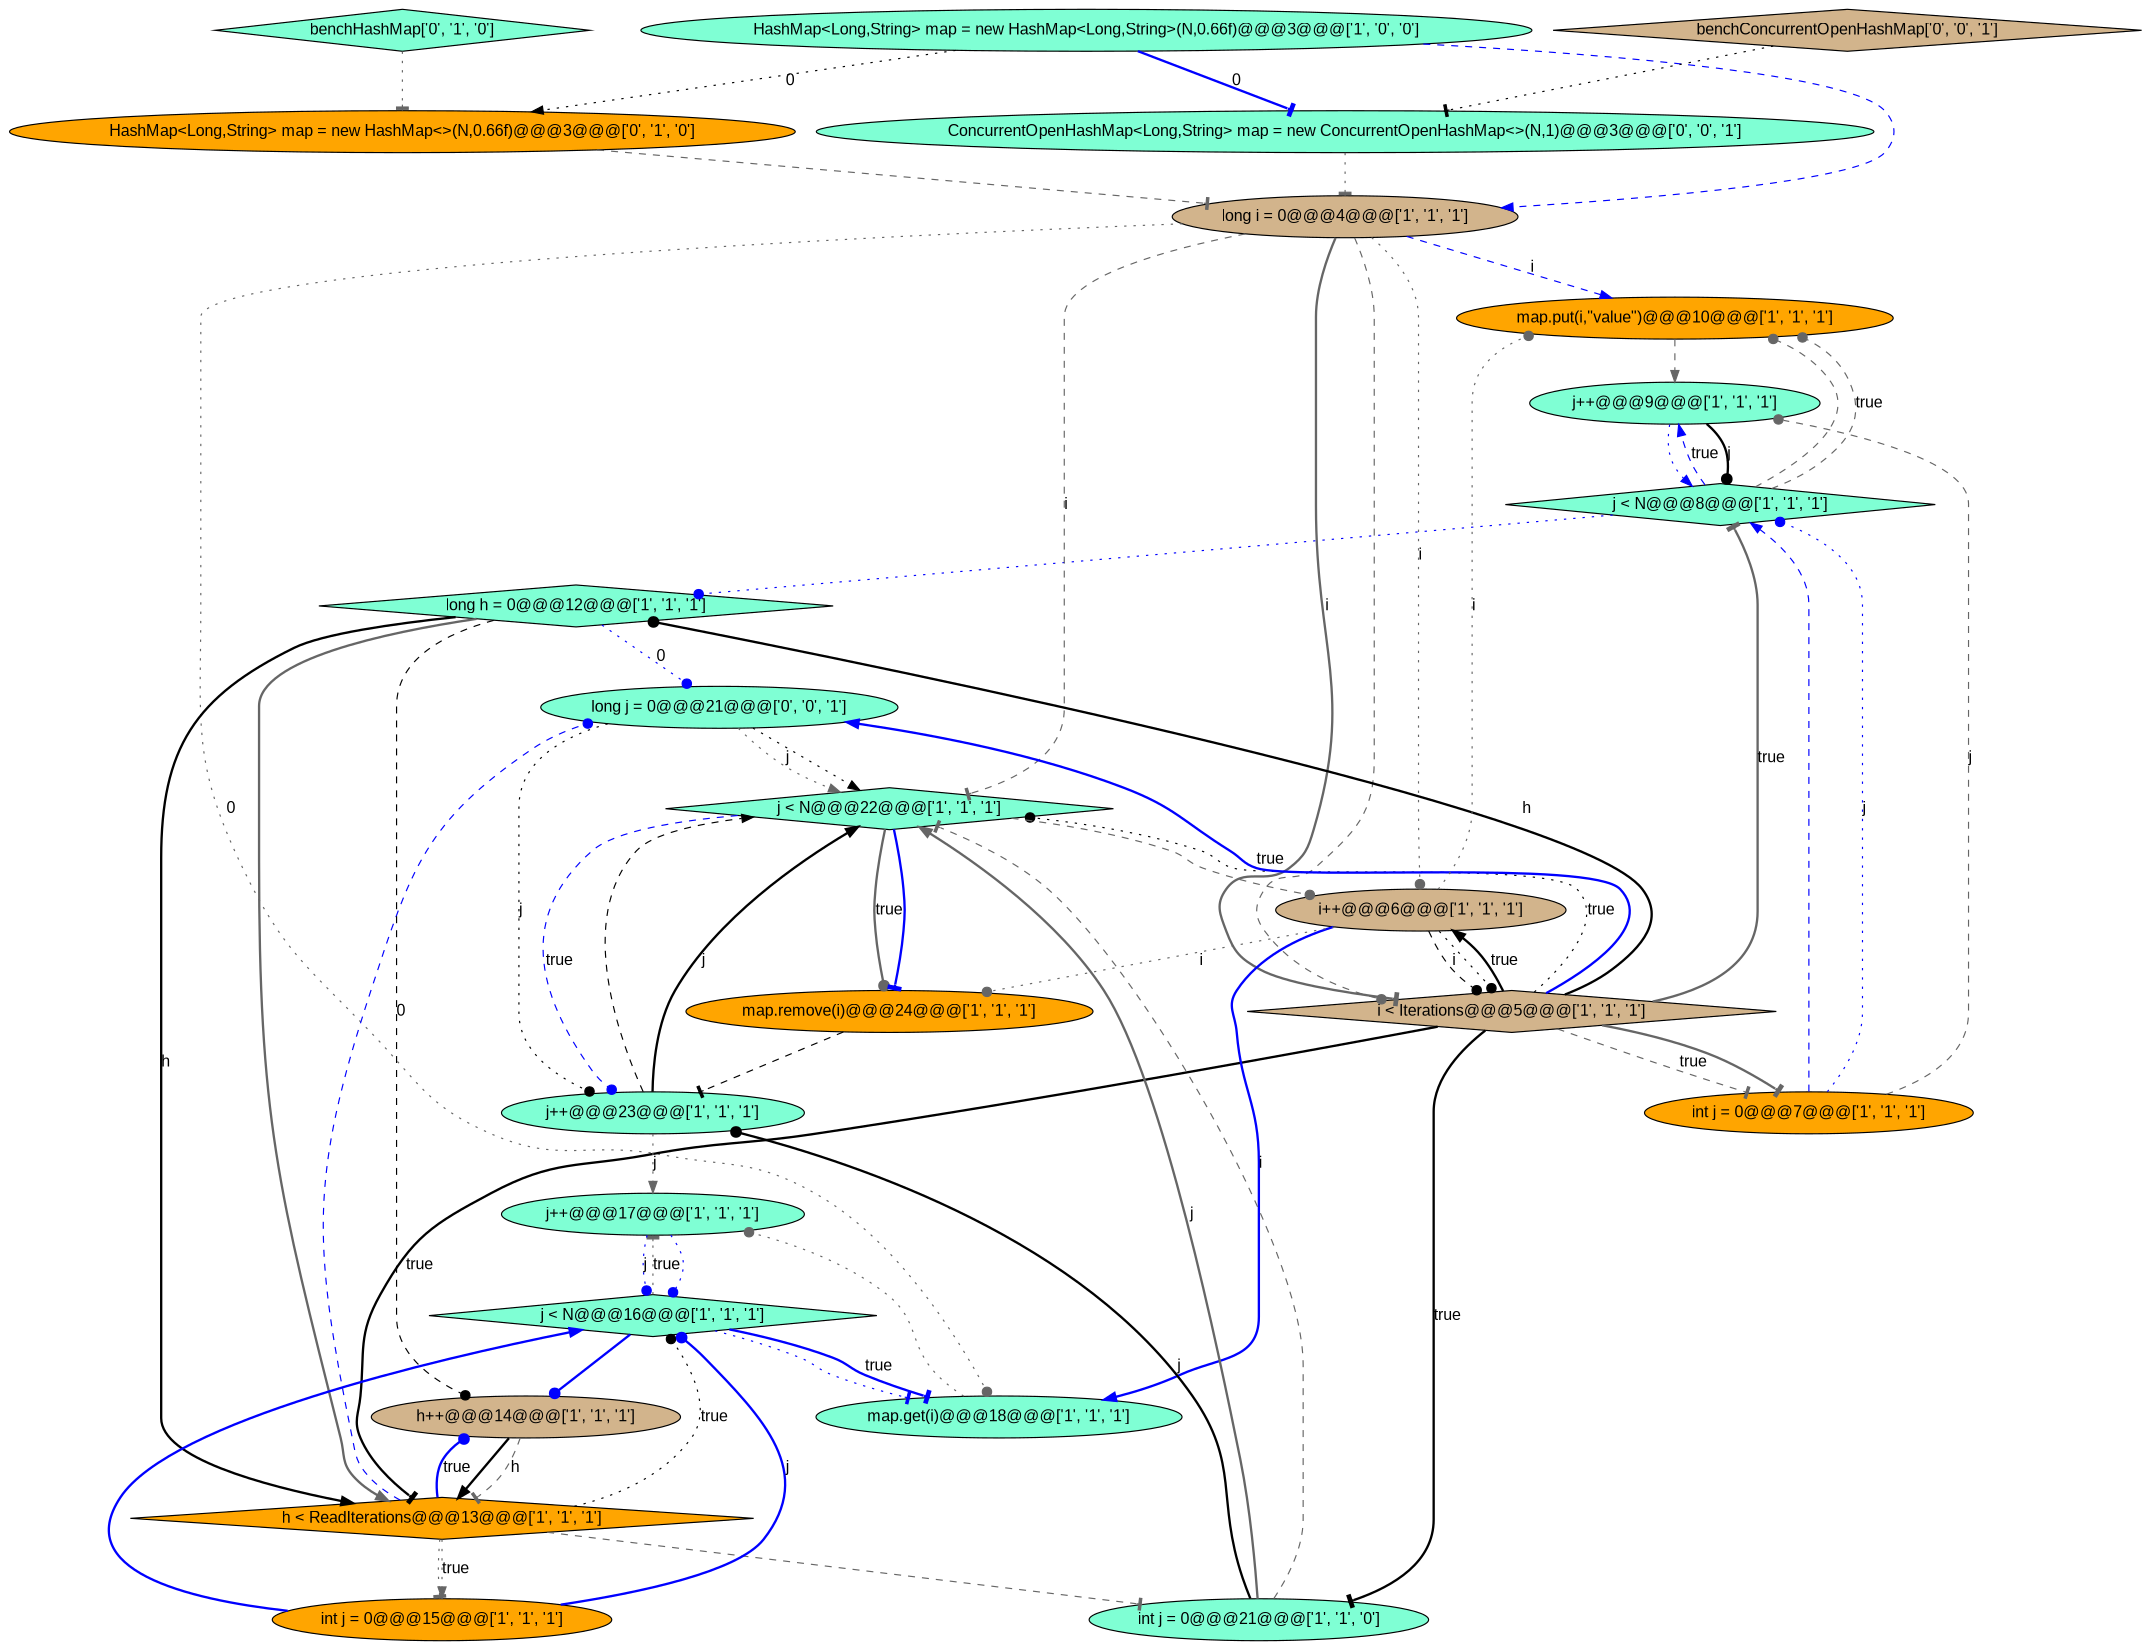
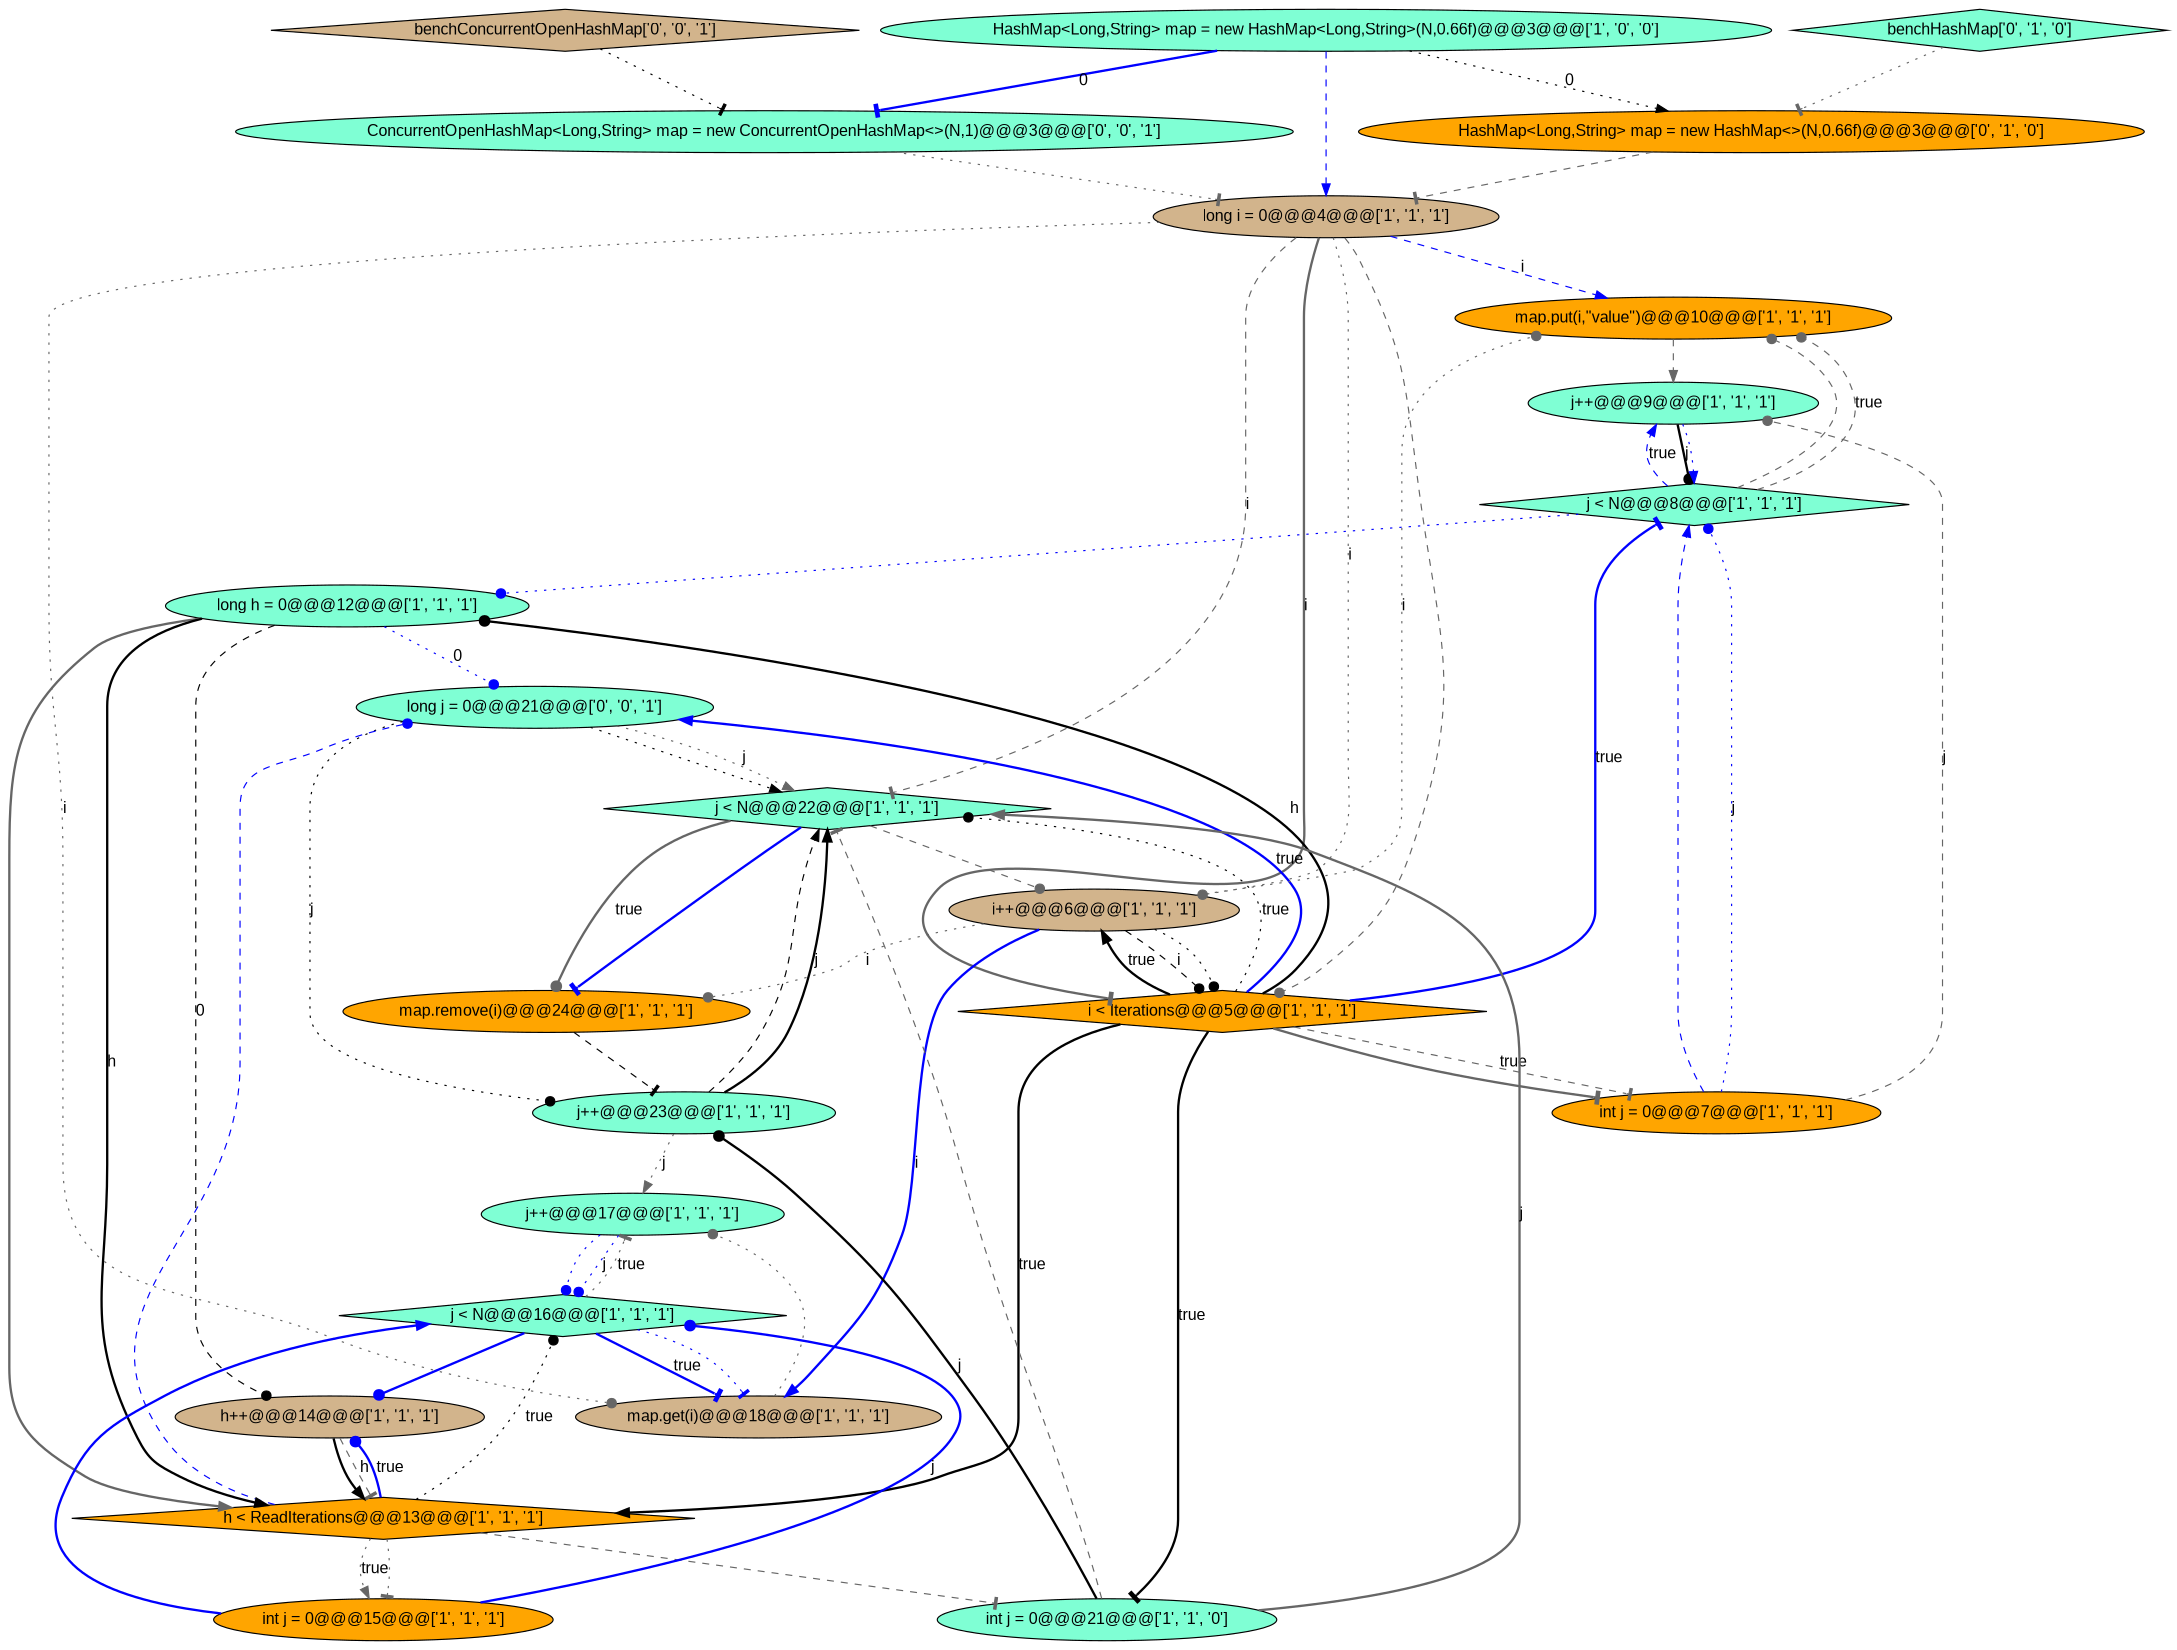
(576, 606) -> (347, 606)
(1758, 794) -> (1595, 843)
(231, 809) -> (65, 809)
(556, 897) -> none
(1512, 1011) -> (1222, 1011)
(811, 1134) -> (1018, 1403)
(999, 1417) -> (759, 1417)
